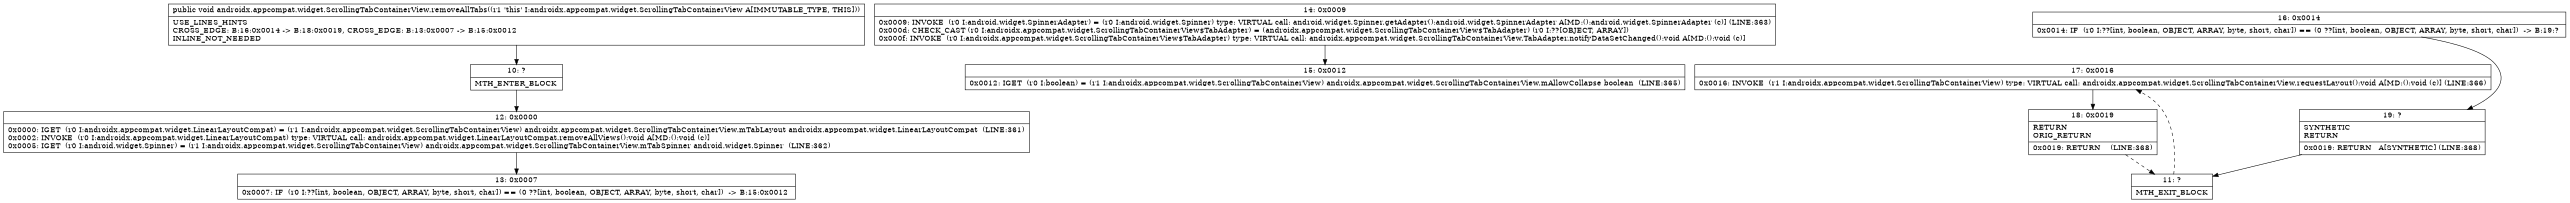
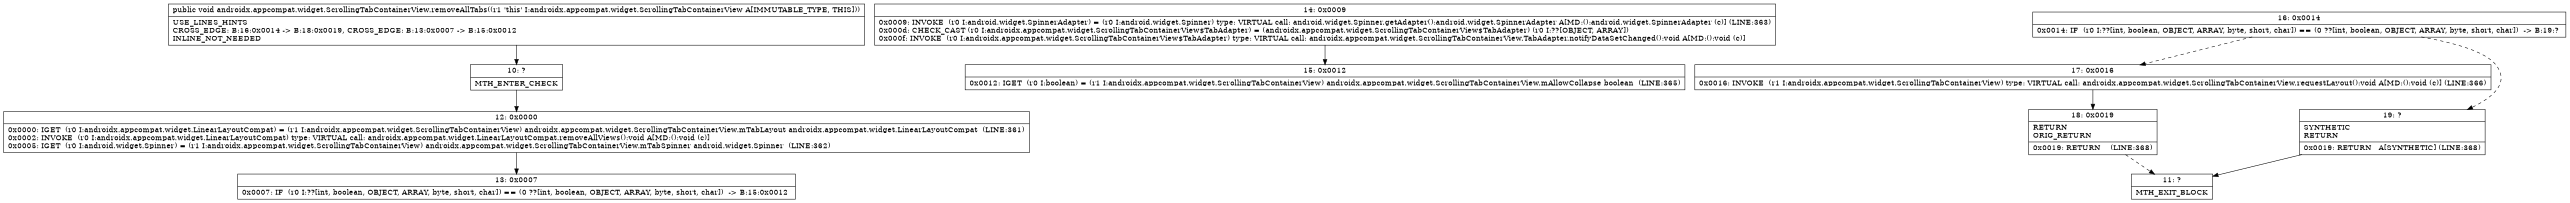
(2487, 57) -> (2487, 57)
(516, 83) -> (517, 83)
(2170, 127) -> (2199, 50)
